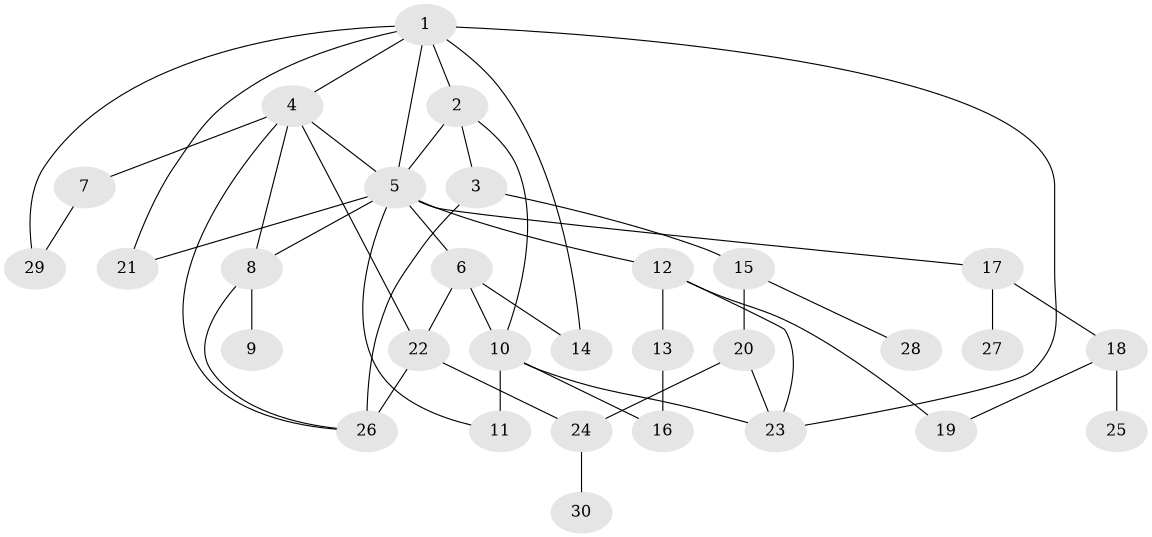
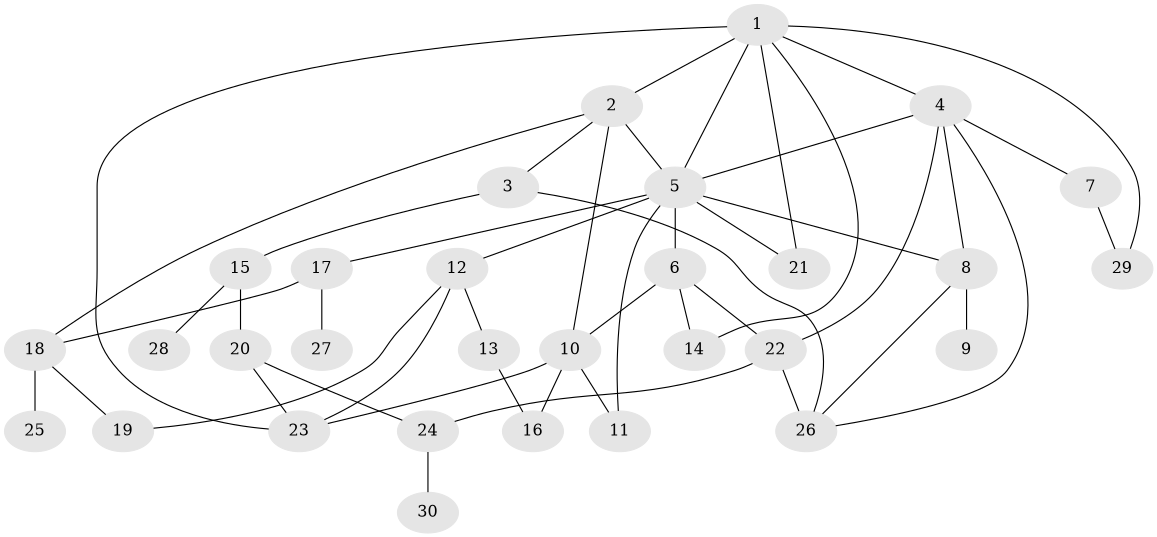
none -> (310, 202)
